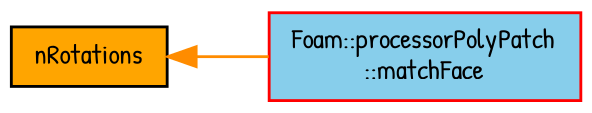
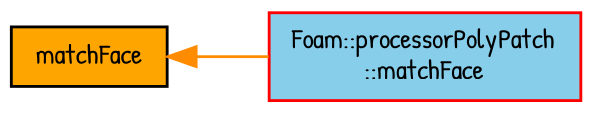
(89, 57) -> (89, 57)
